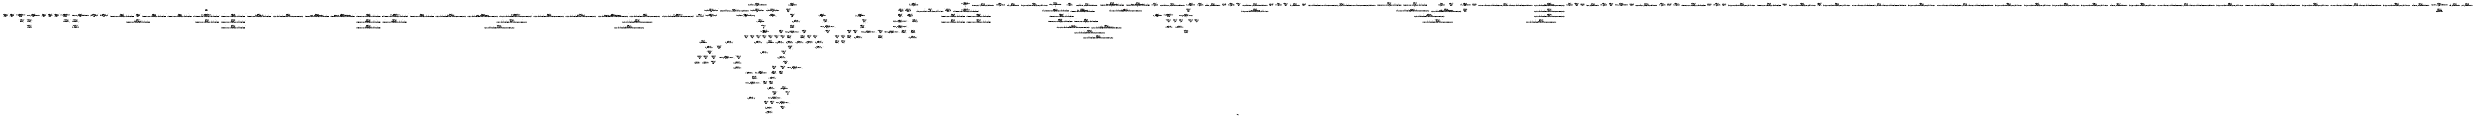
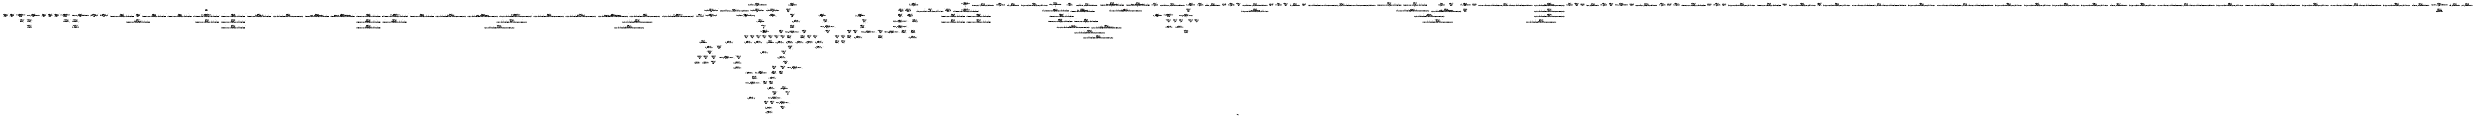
none -> (748, 42)
